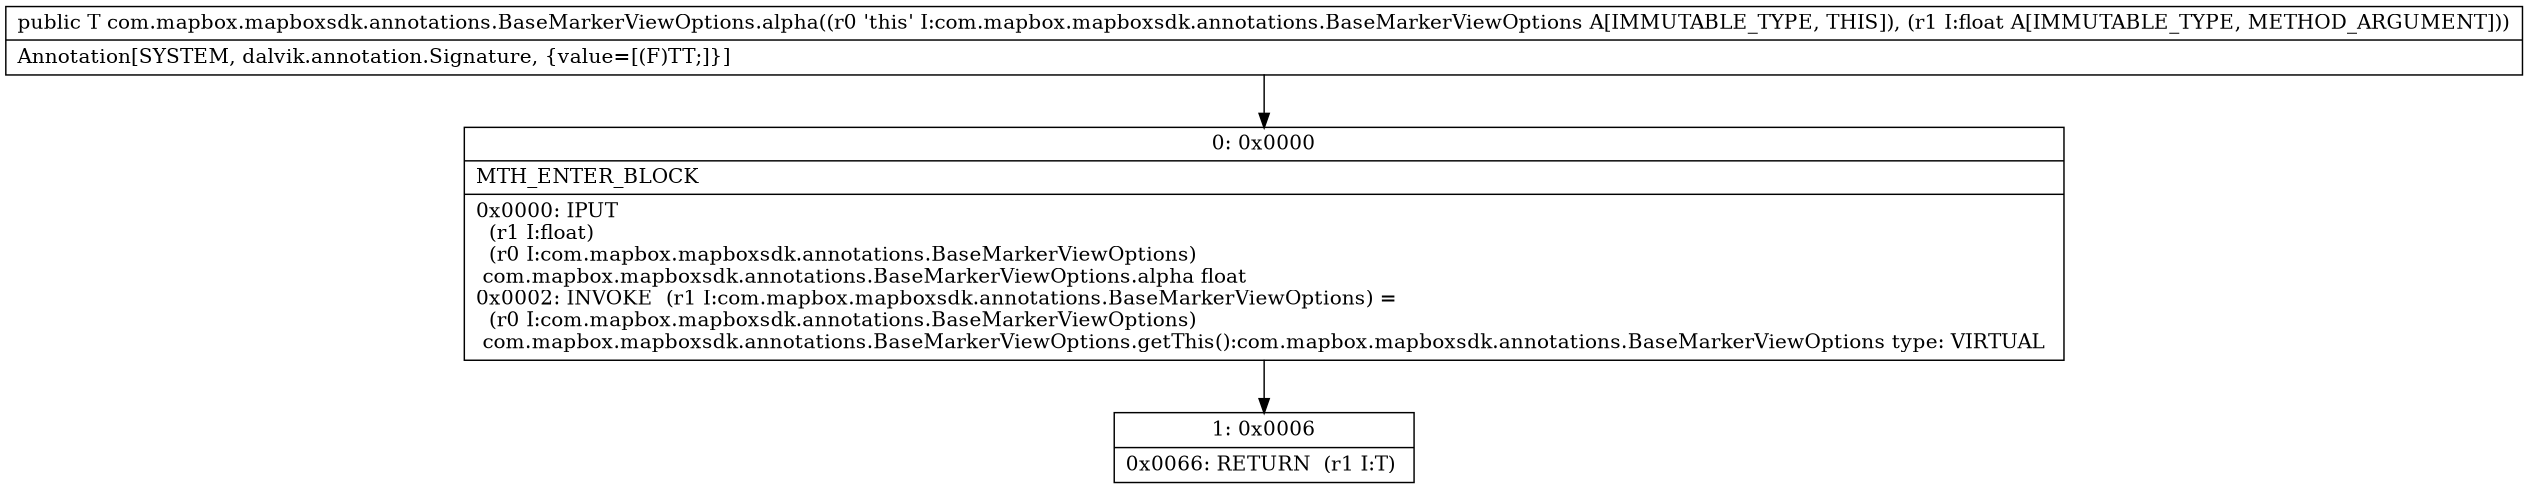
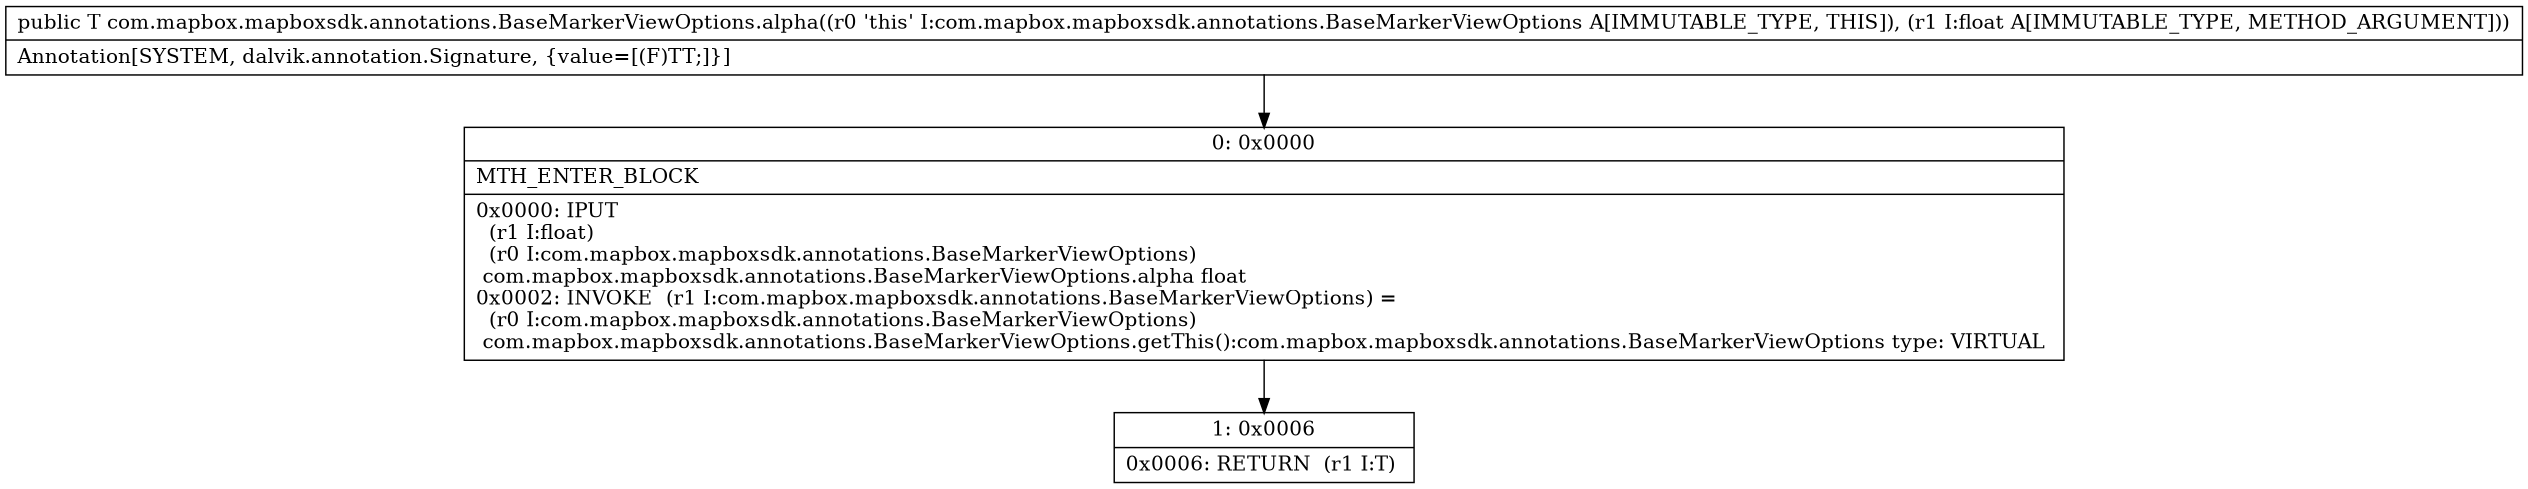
(1264, 464) -> (1264, 464)
